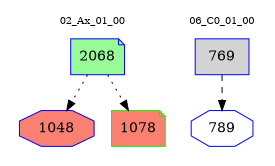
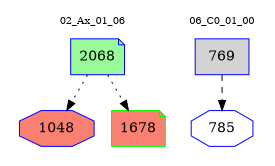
(93, 21) -> (93, 21)
(138, 128) -> (138, 128)
(222, 128) -> (222, 128)
